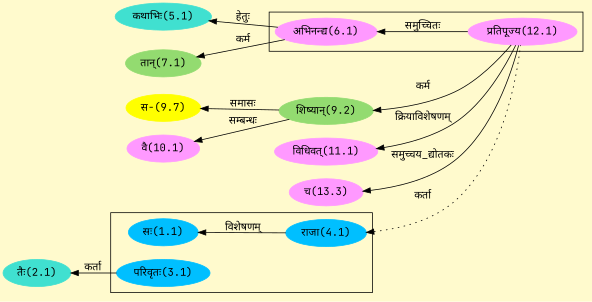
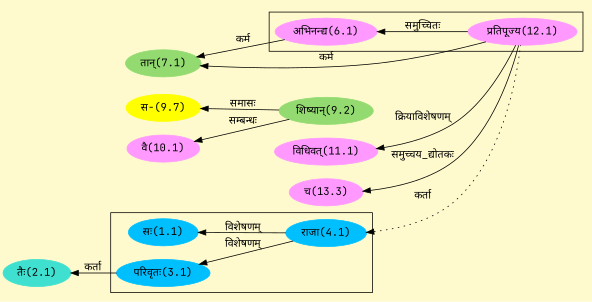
(163, 17) -> none
(454, 92) -> (348, 66)
none -> (250, 252)
